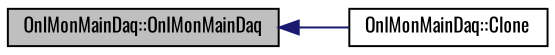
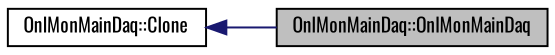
(324, 27) -> (252, 27)
